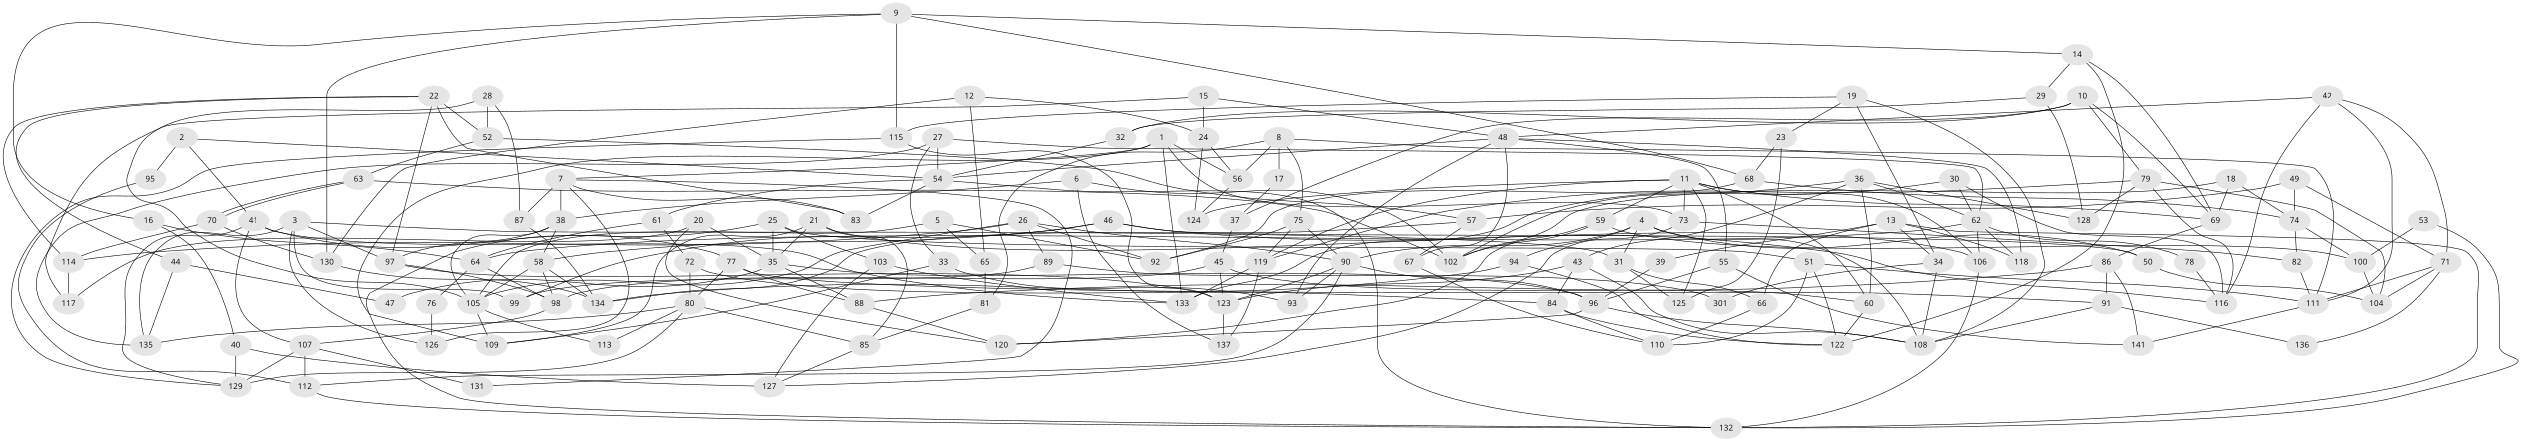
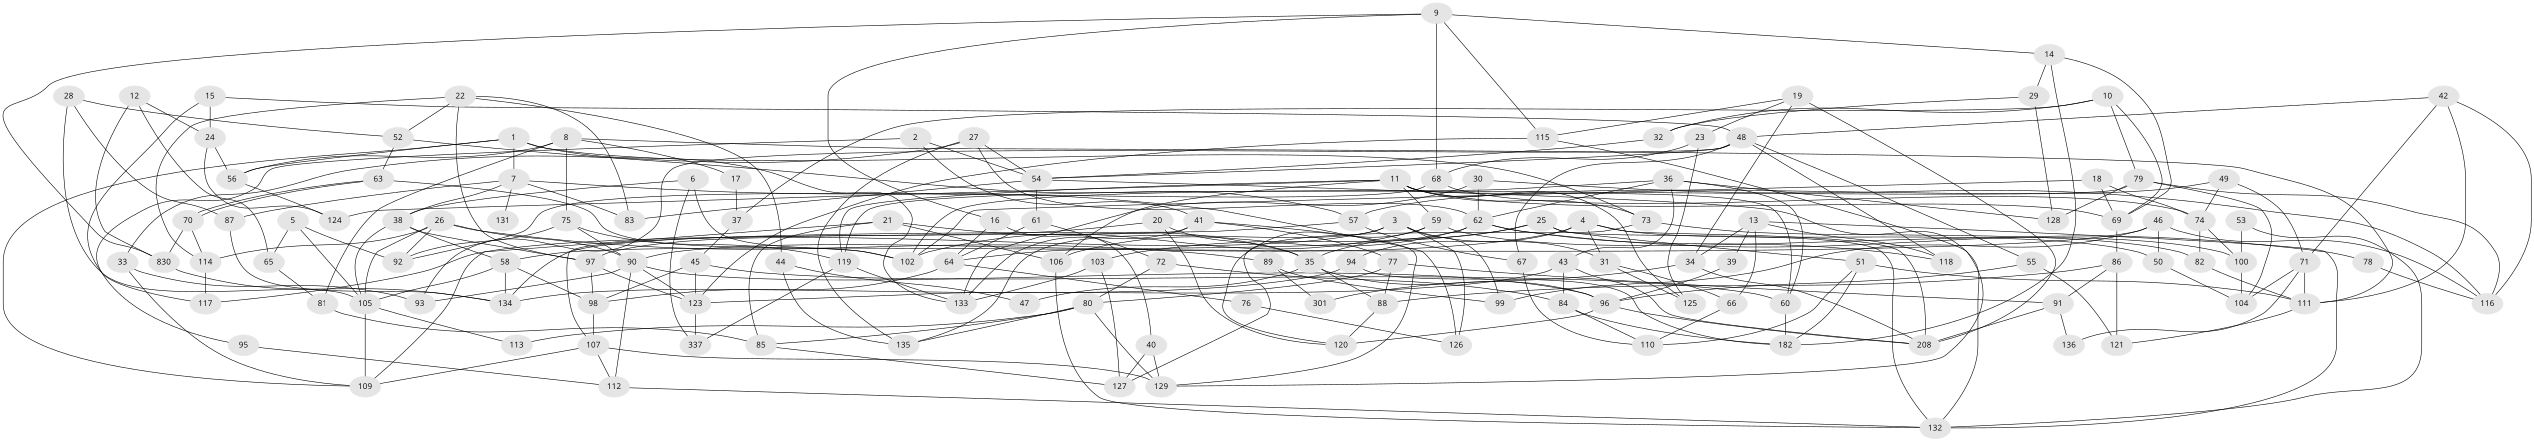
(327, 262) -> (164, 262)
(1224, 345) -> (695, 345)
(1838, 345) -> (1785, 345)
(1921, 345) -> (1924, 345)
(2138, 345) -> (2117, 345)
(373, 362) -> (479, 366)
